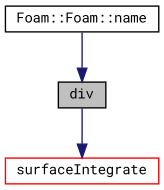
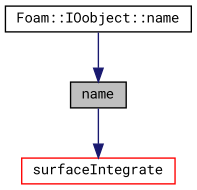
(82, 19) -> (98, 19)
(82, 95) -> (98, 95)
